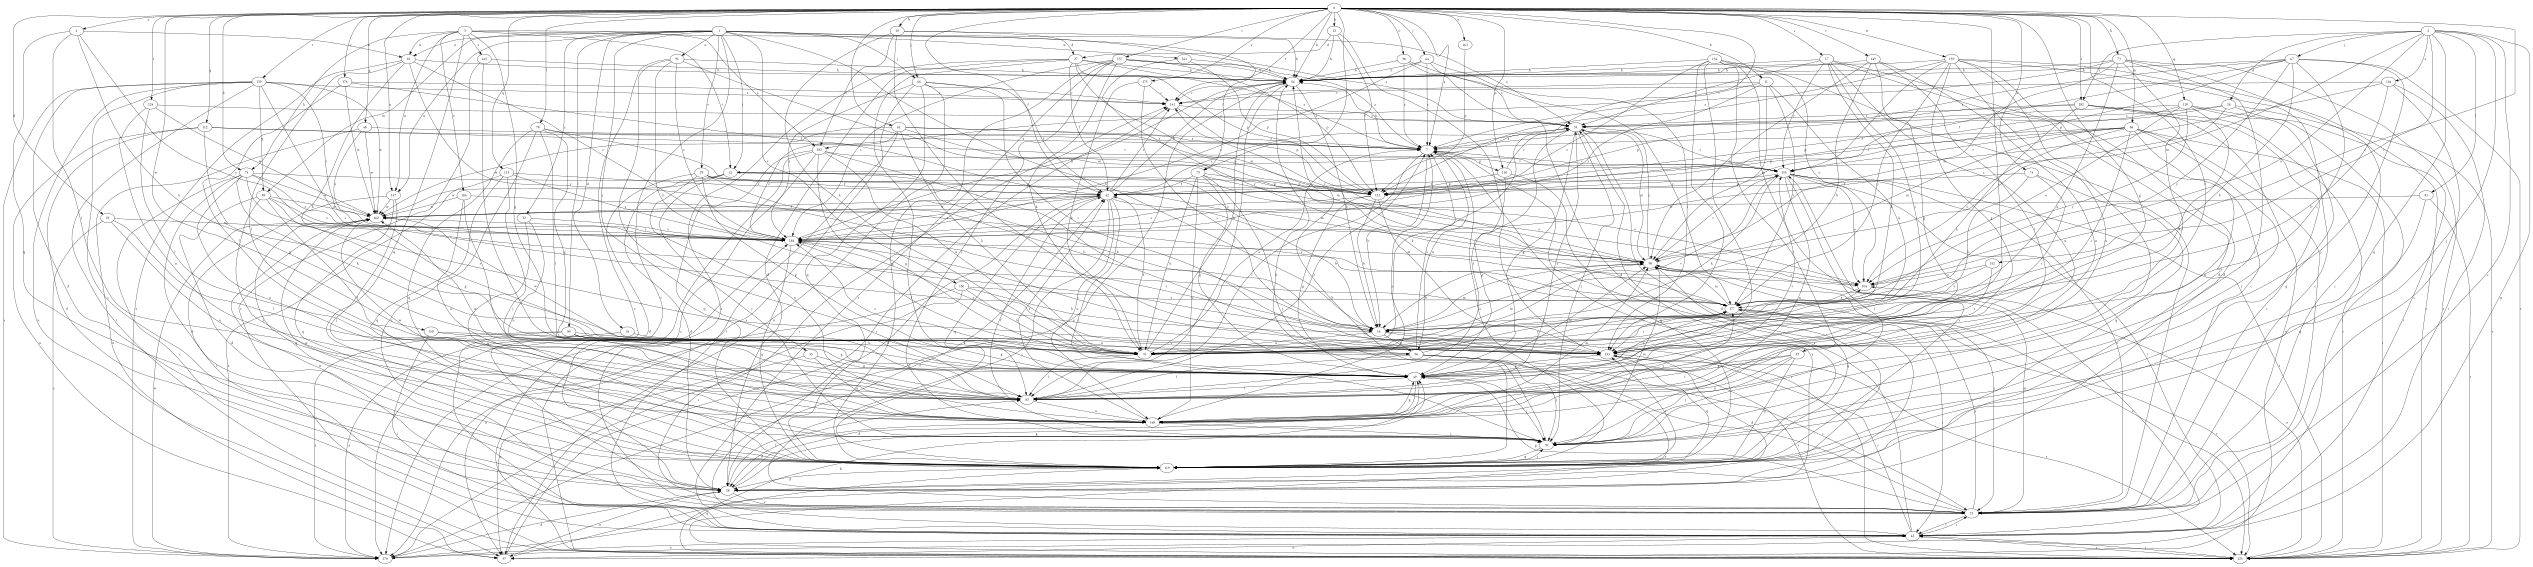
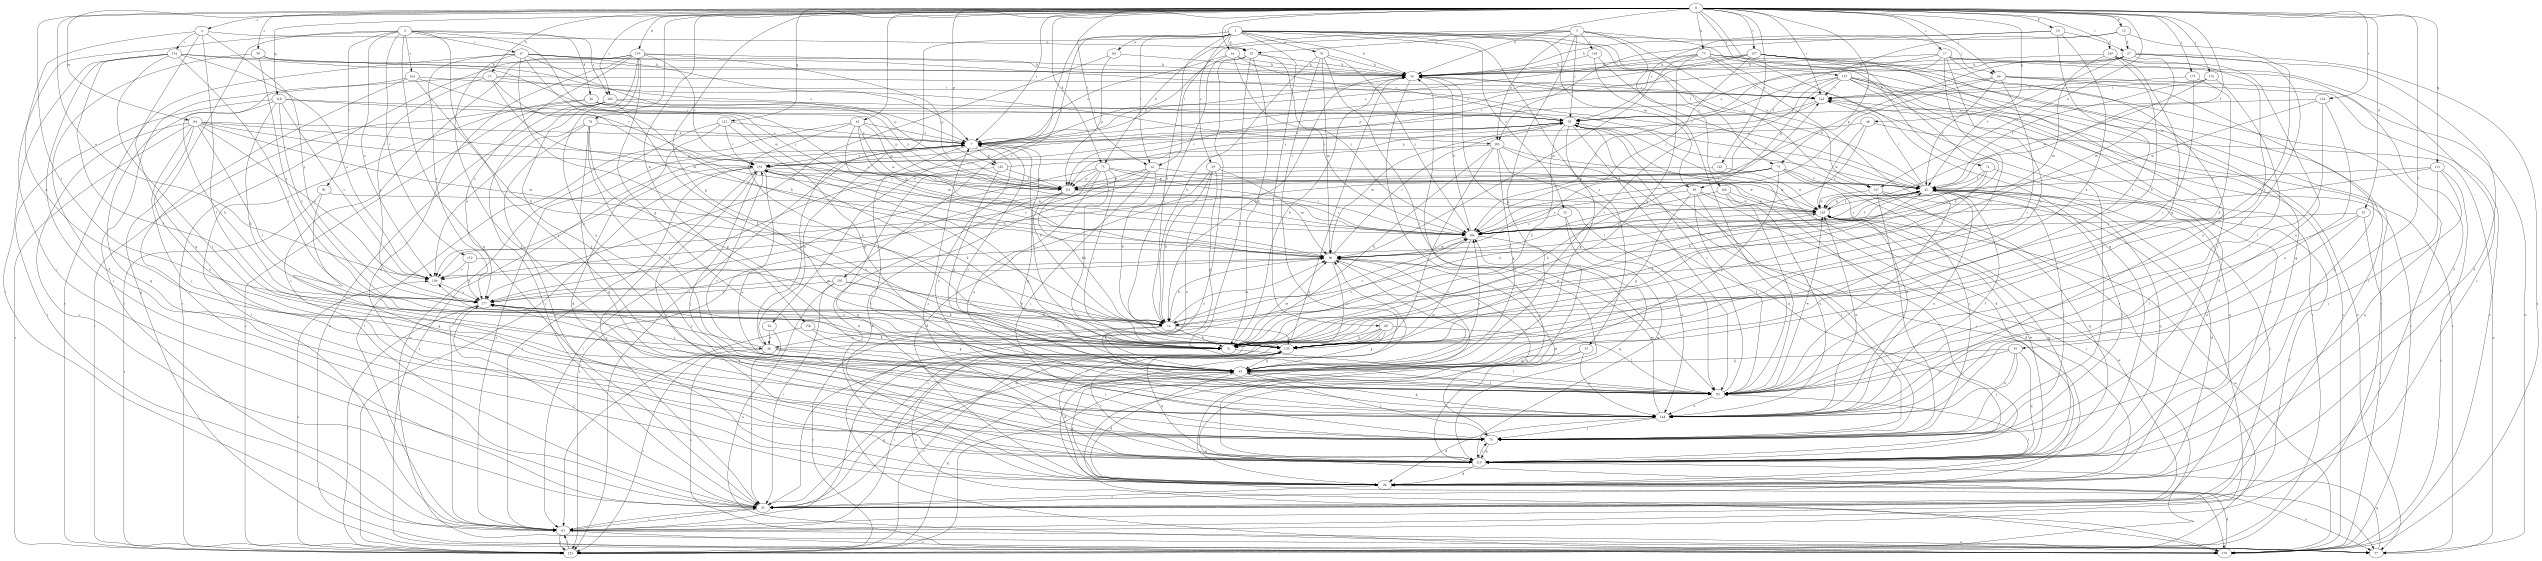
none -> (186, 38)
(362, 106) -> (1775, 180)
(950, 319) -> (1701, 222)
